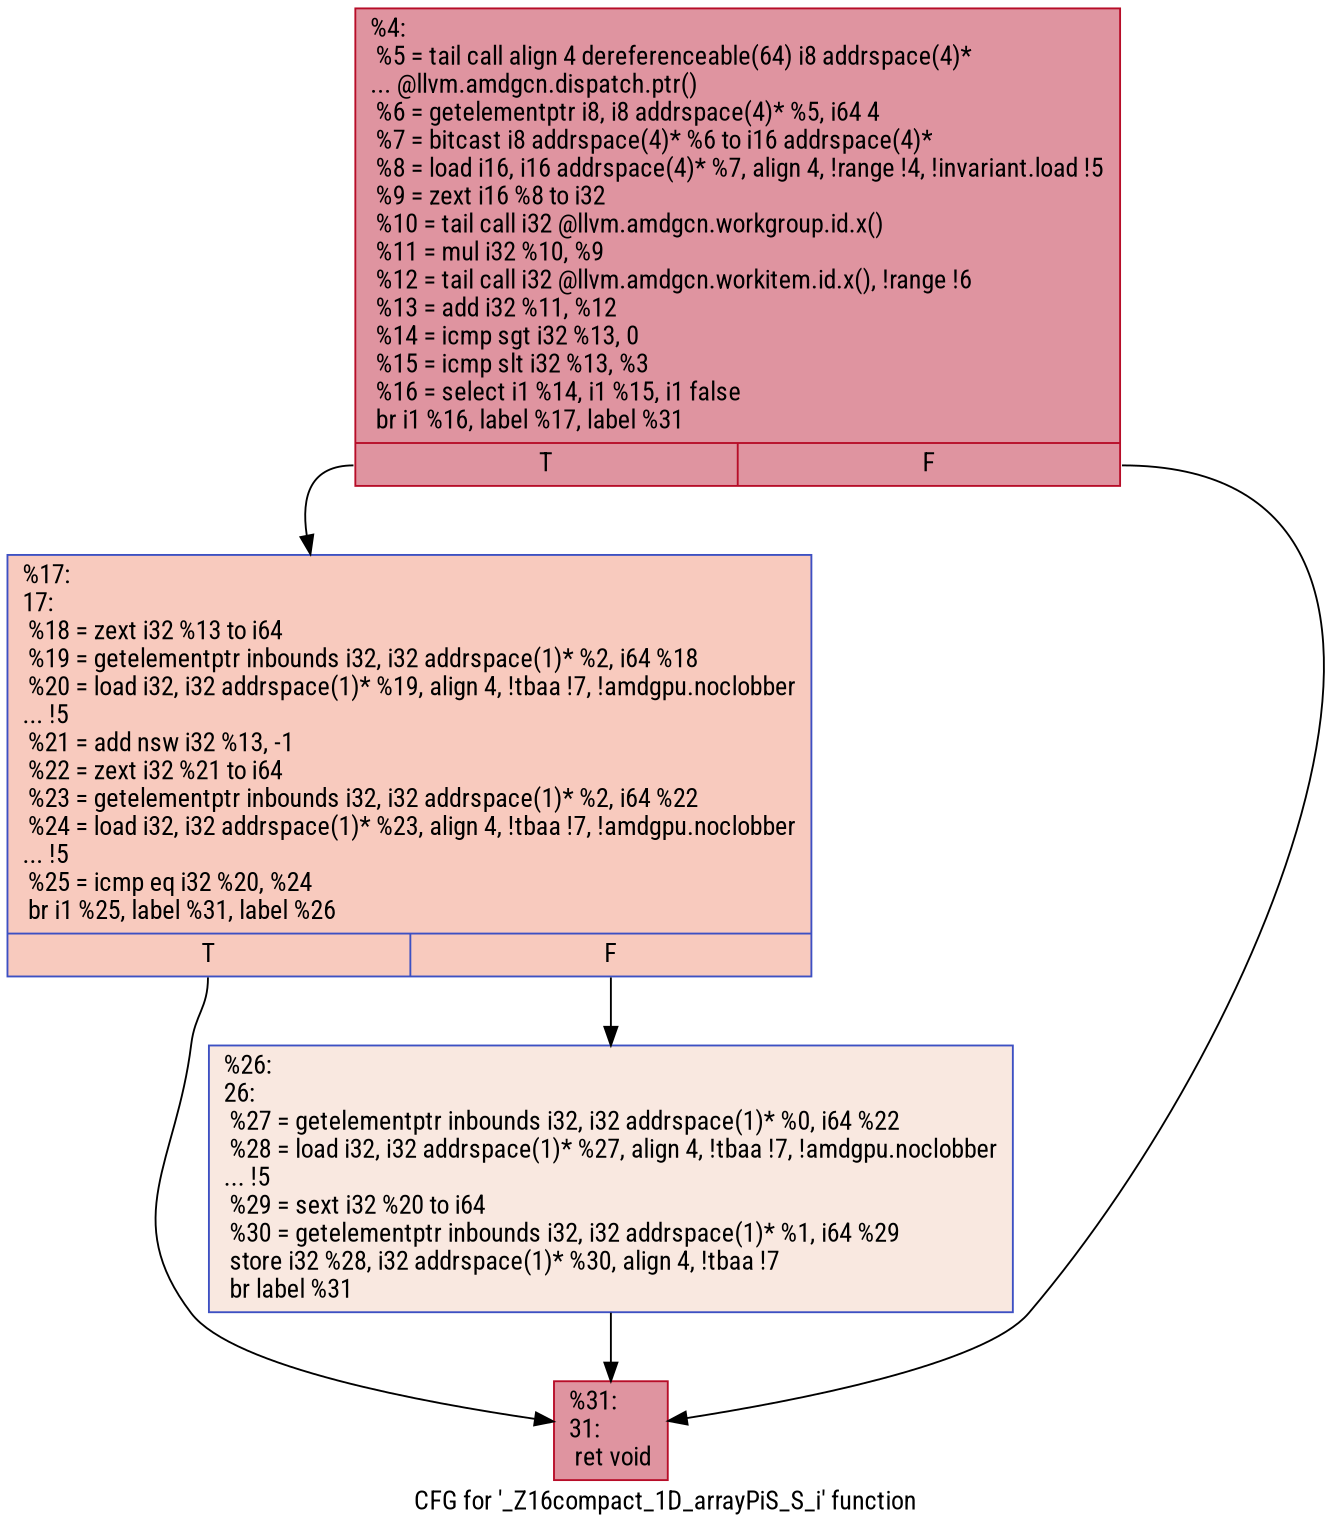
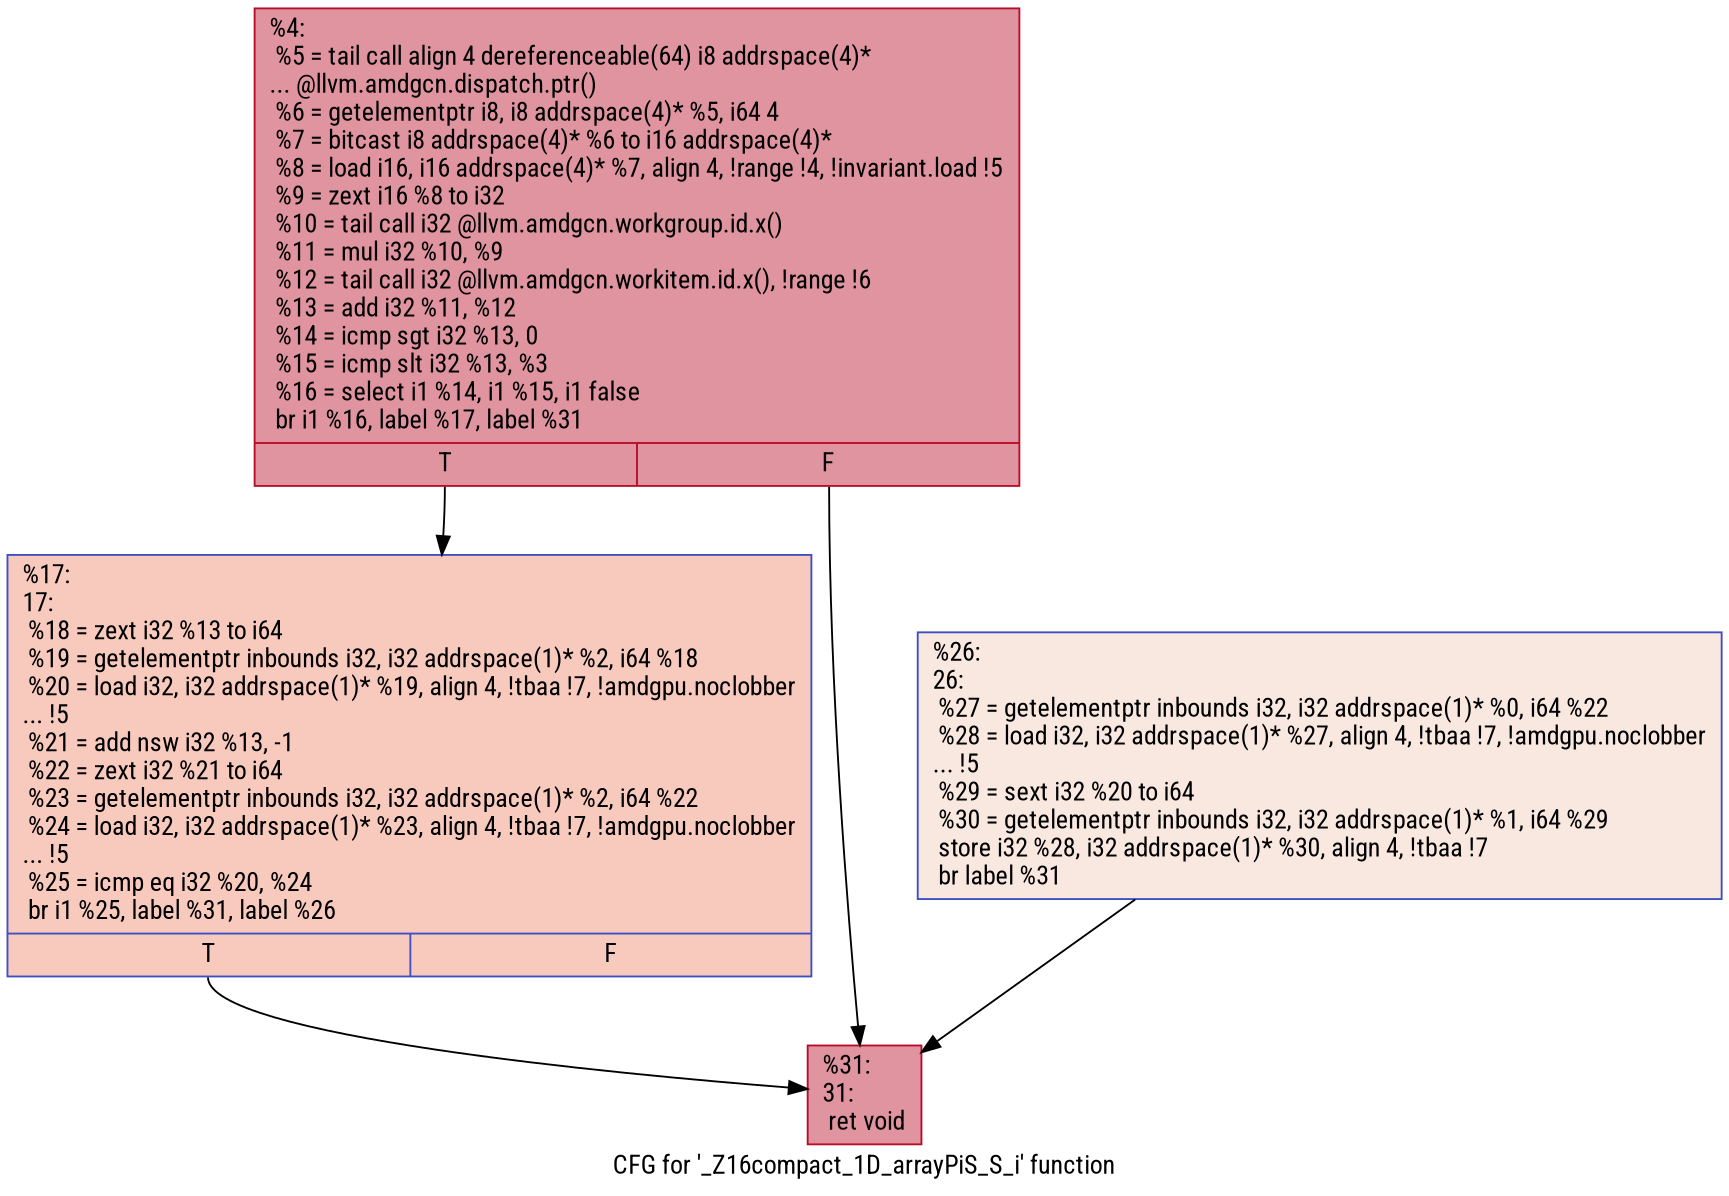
(611, 1002) -> none
